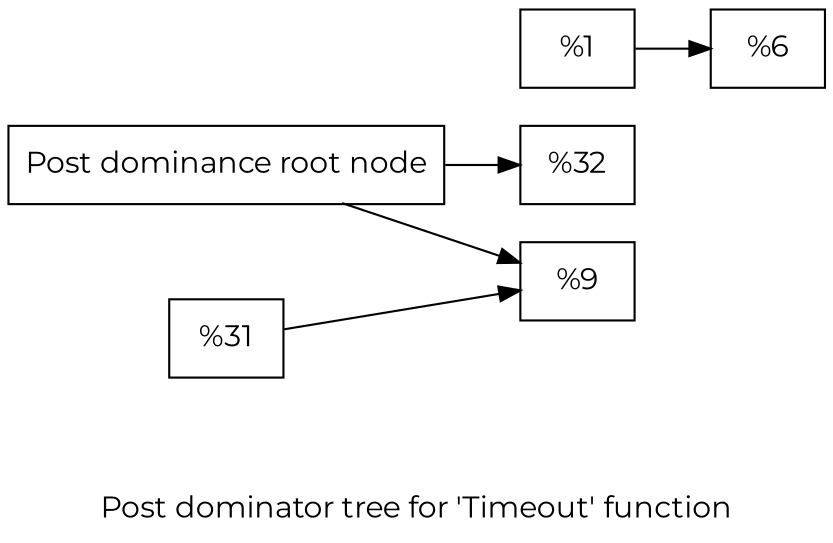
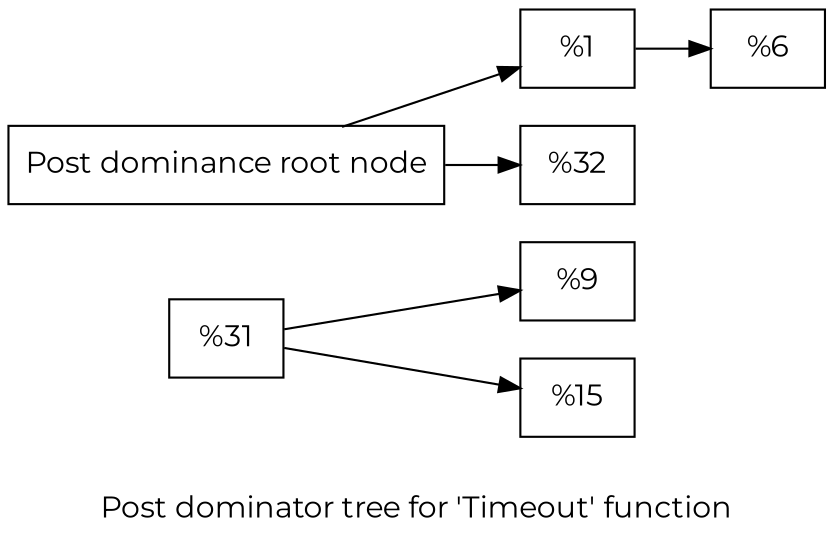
(421, 230) -> (421, 100)
none -> (577, 398)
